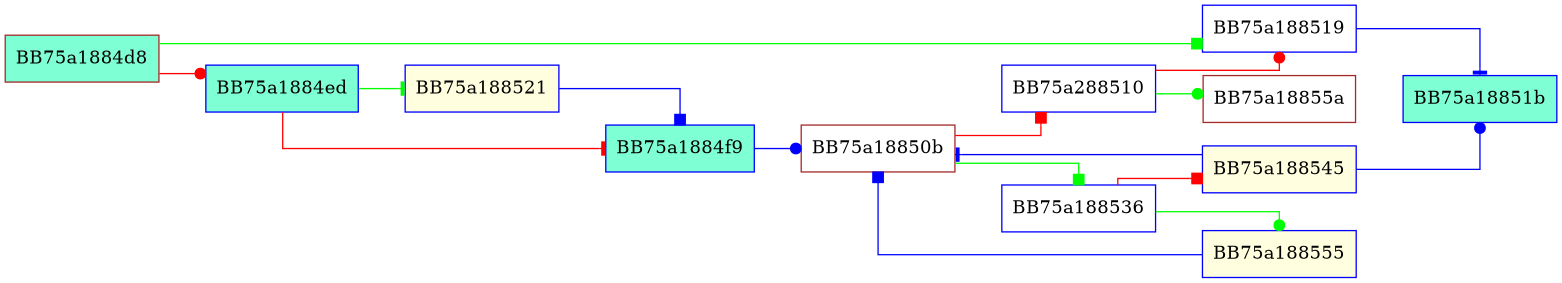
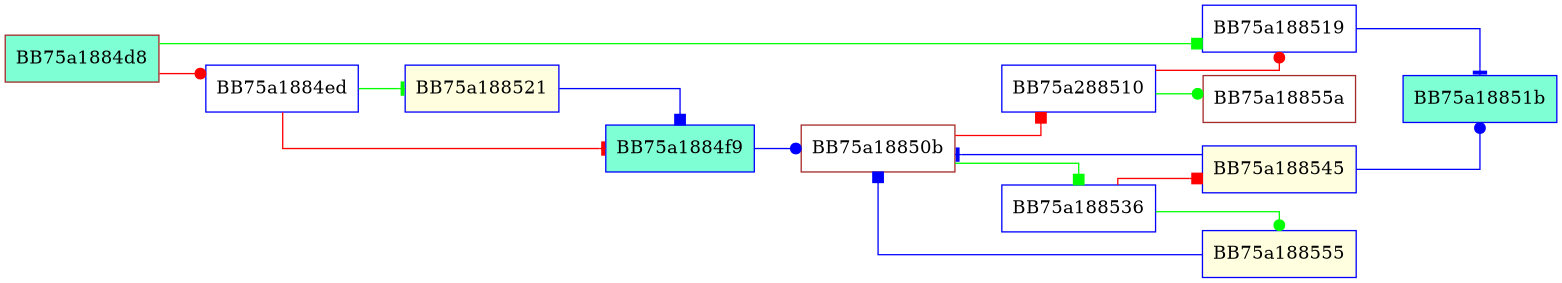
(282, 89) -> (282, 89)
